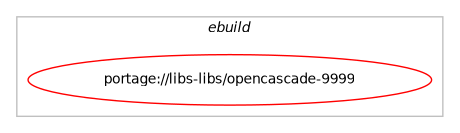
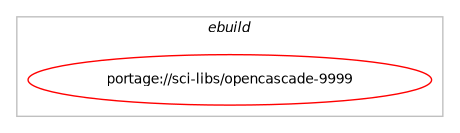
(230, 80) -> (230, 80)
